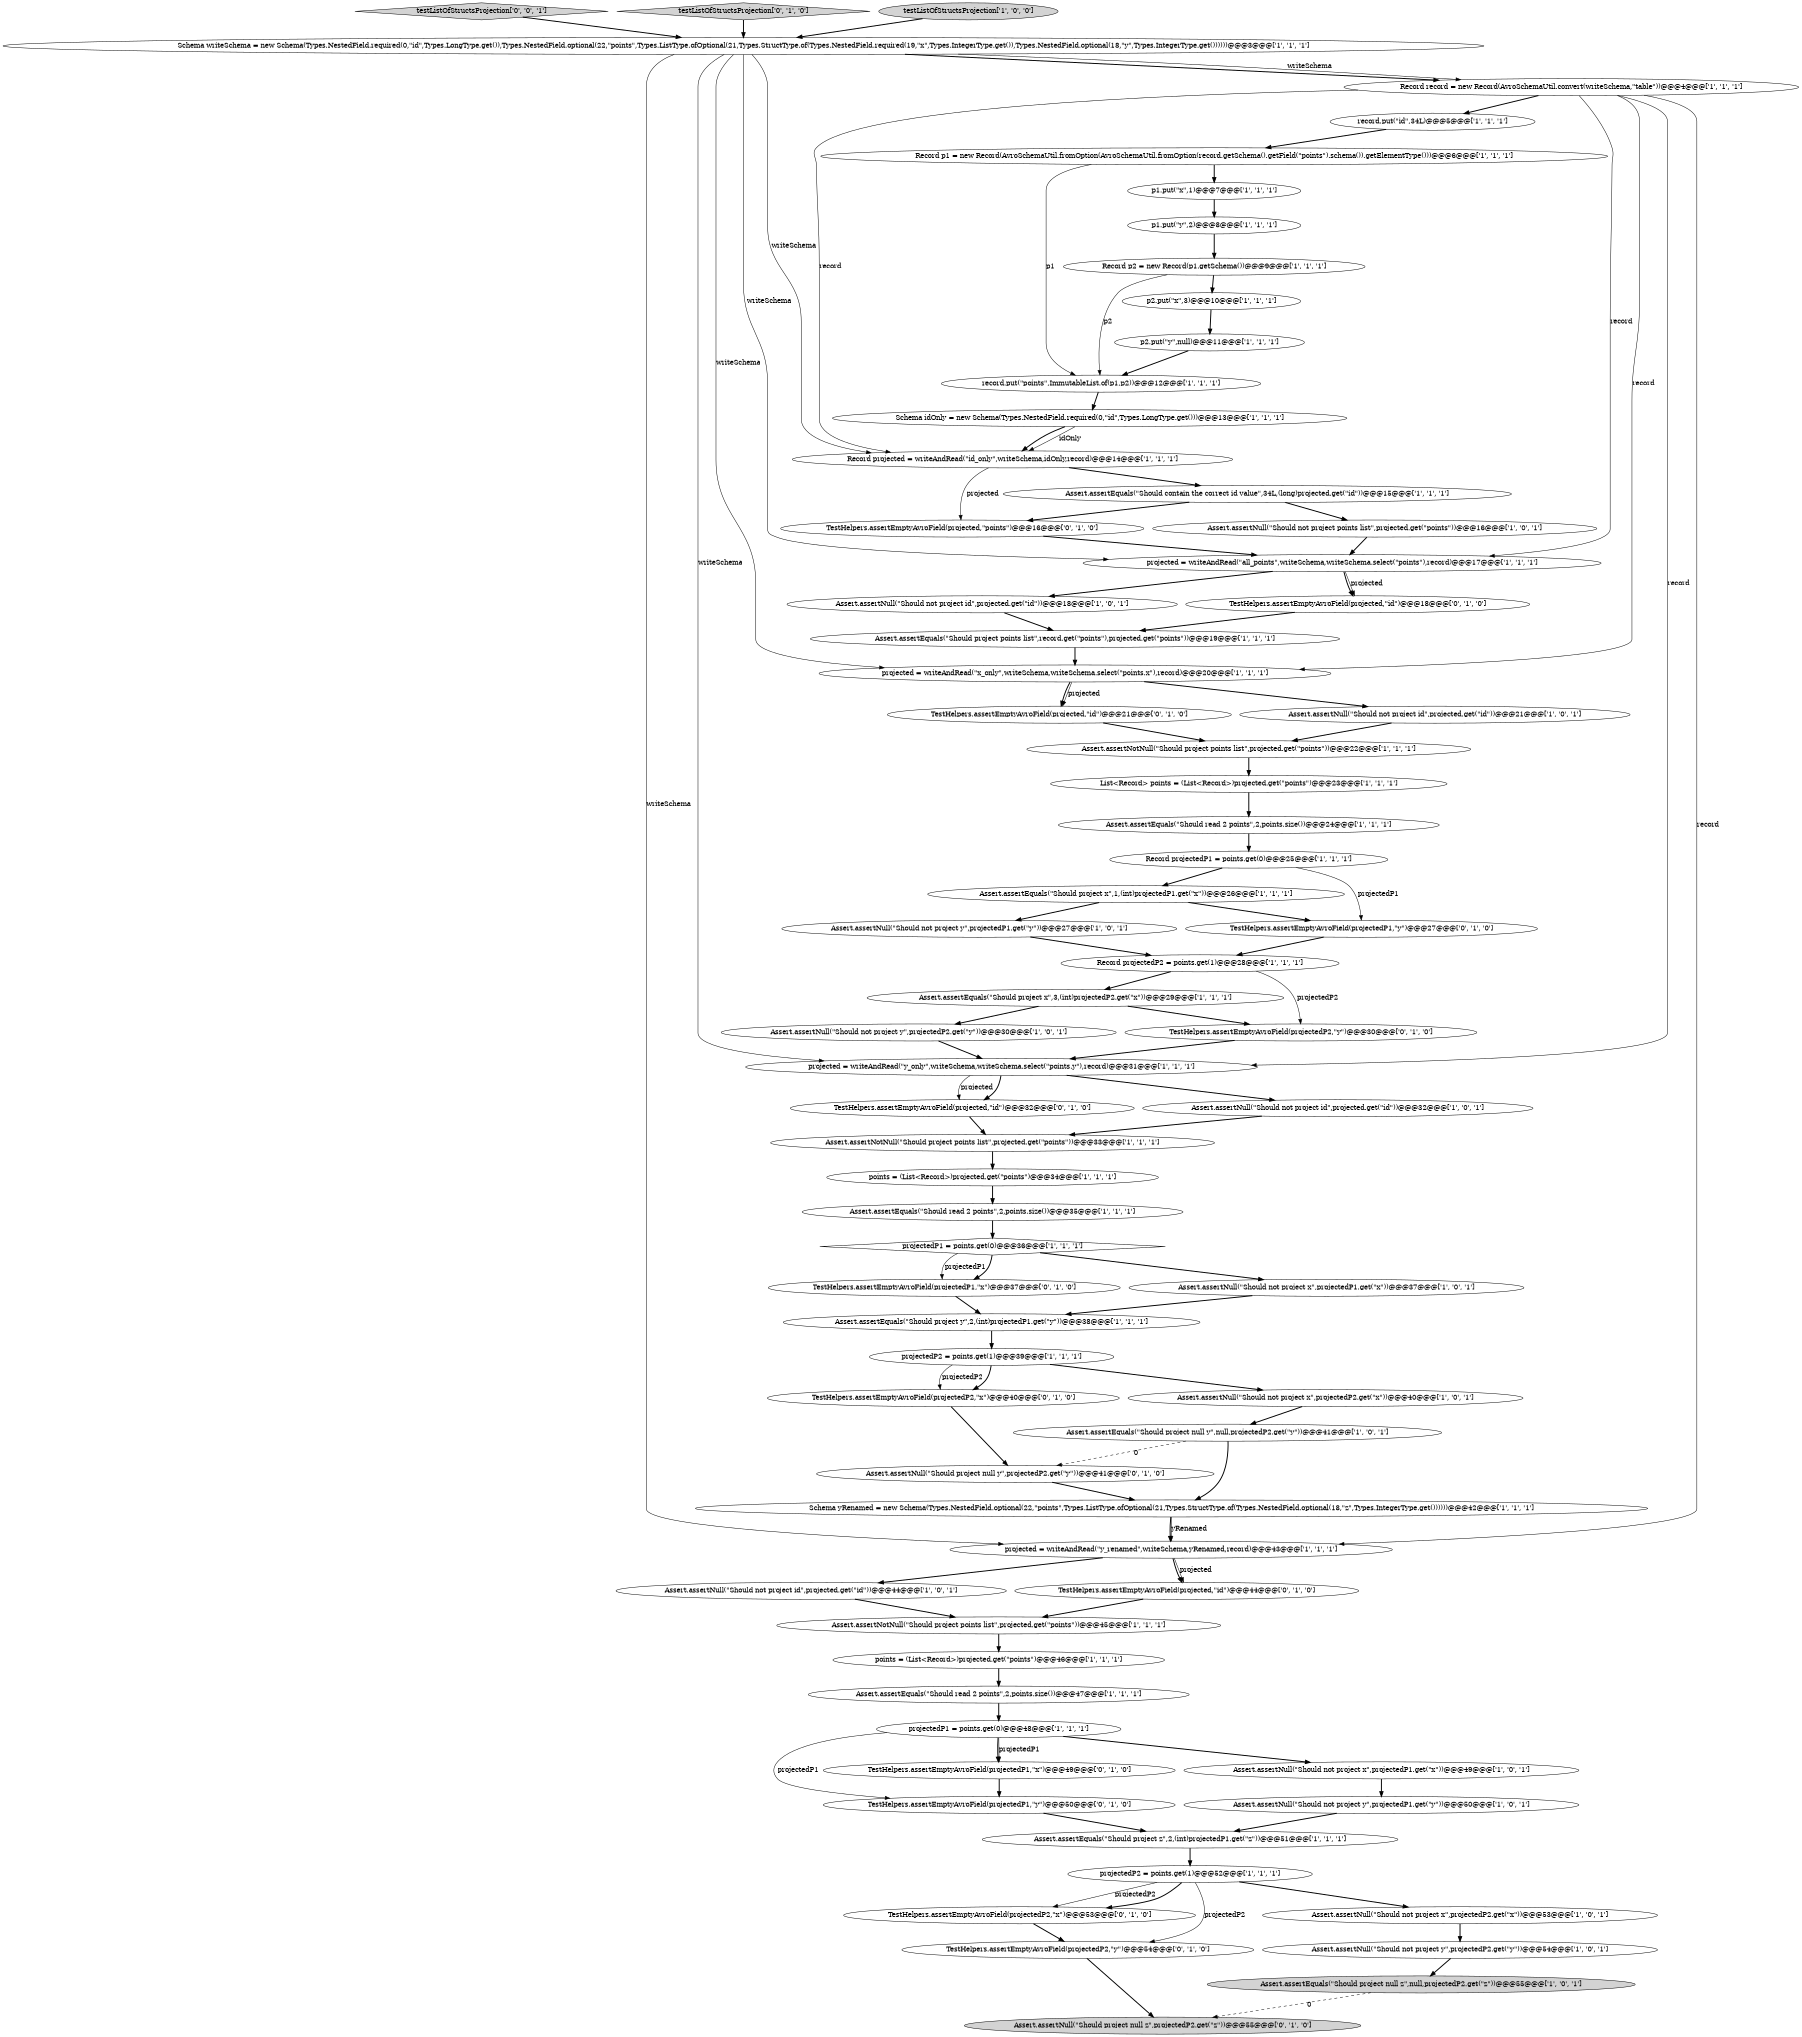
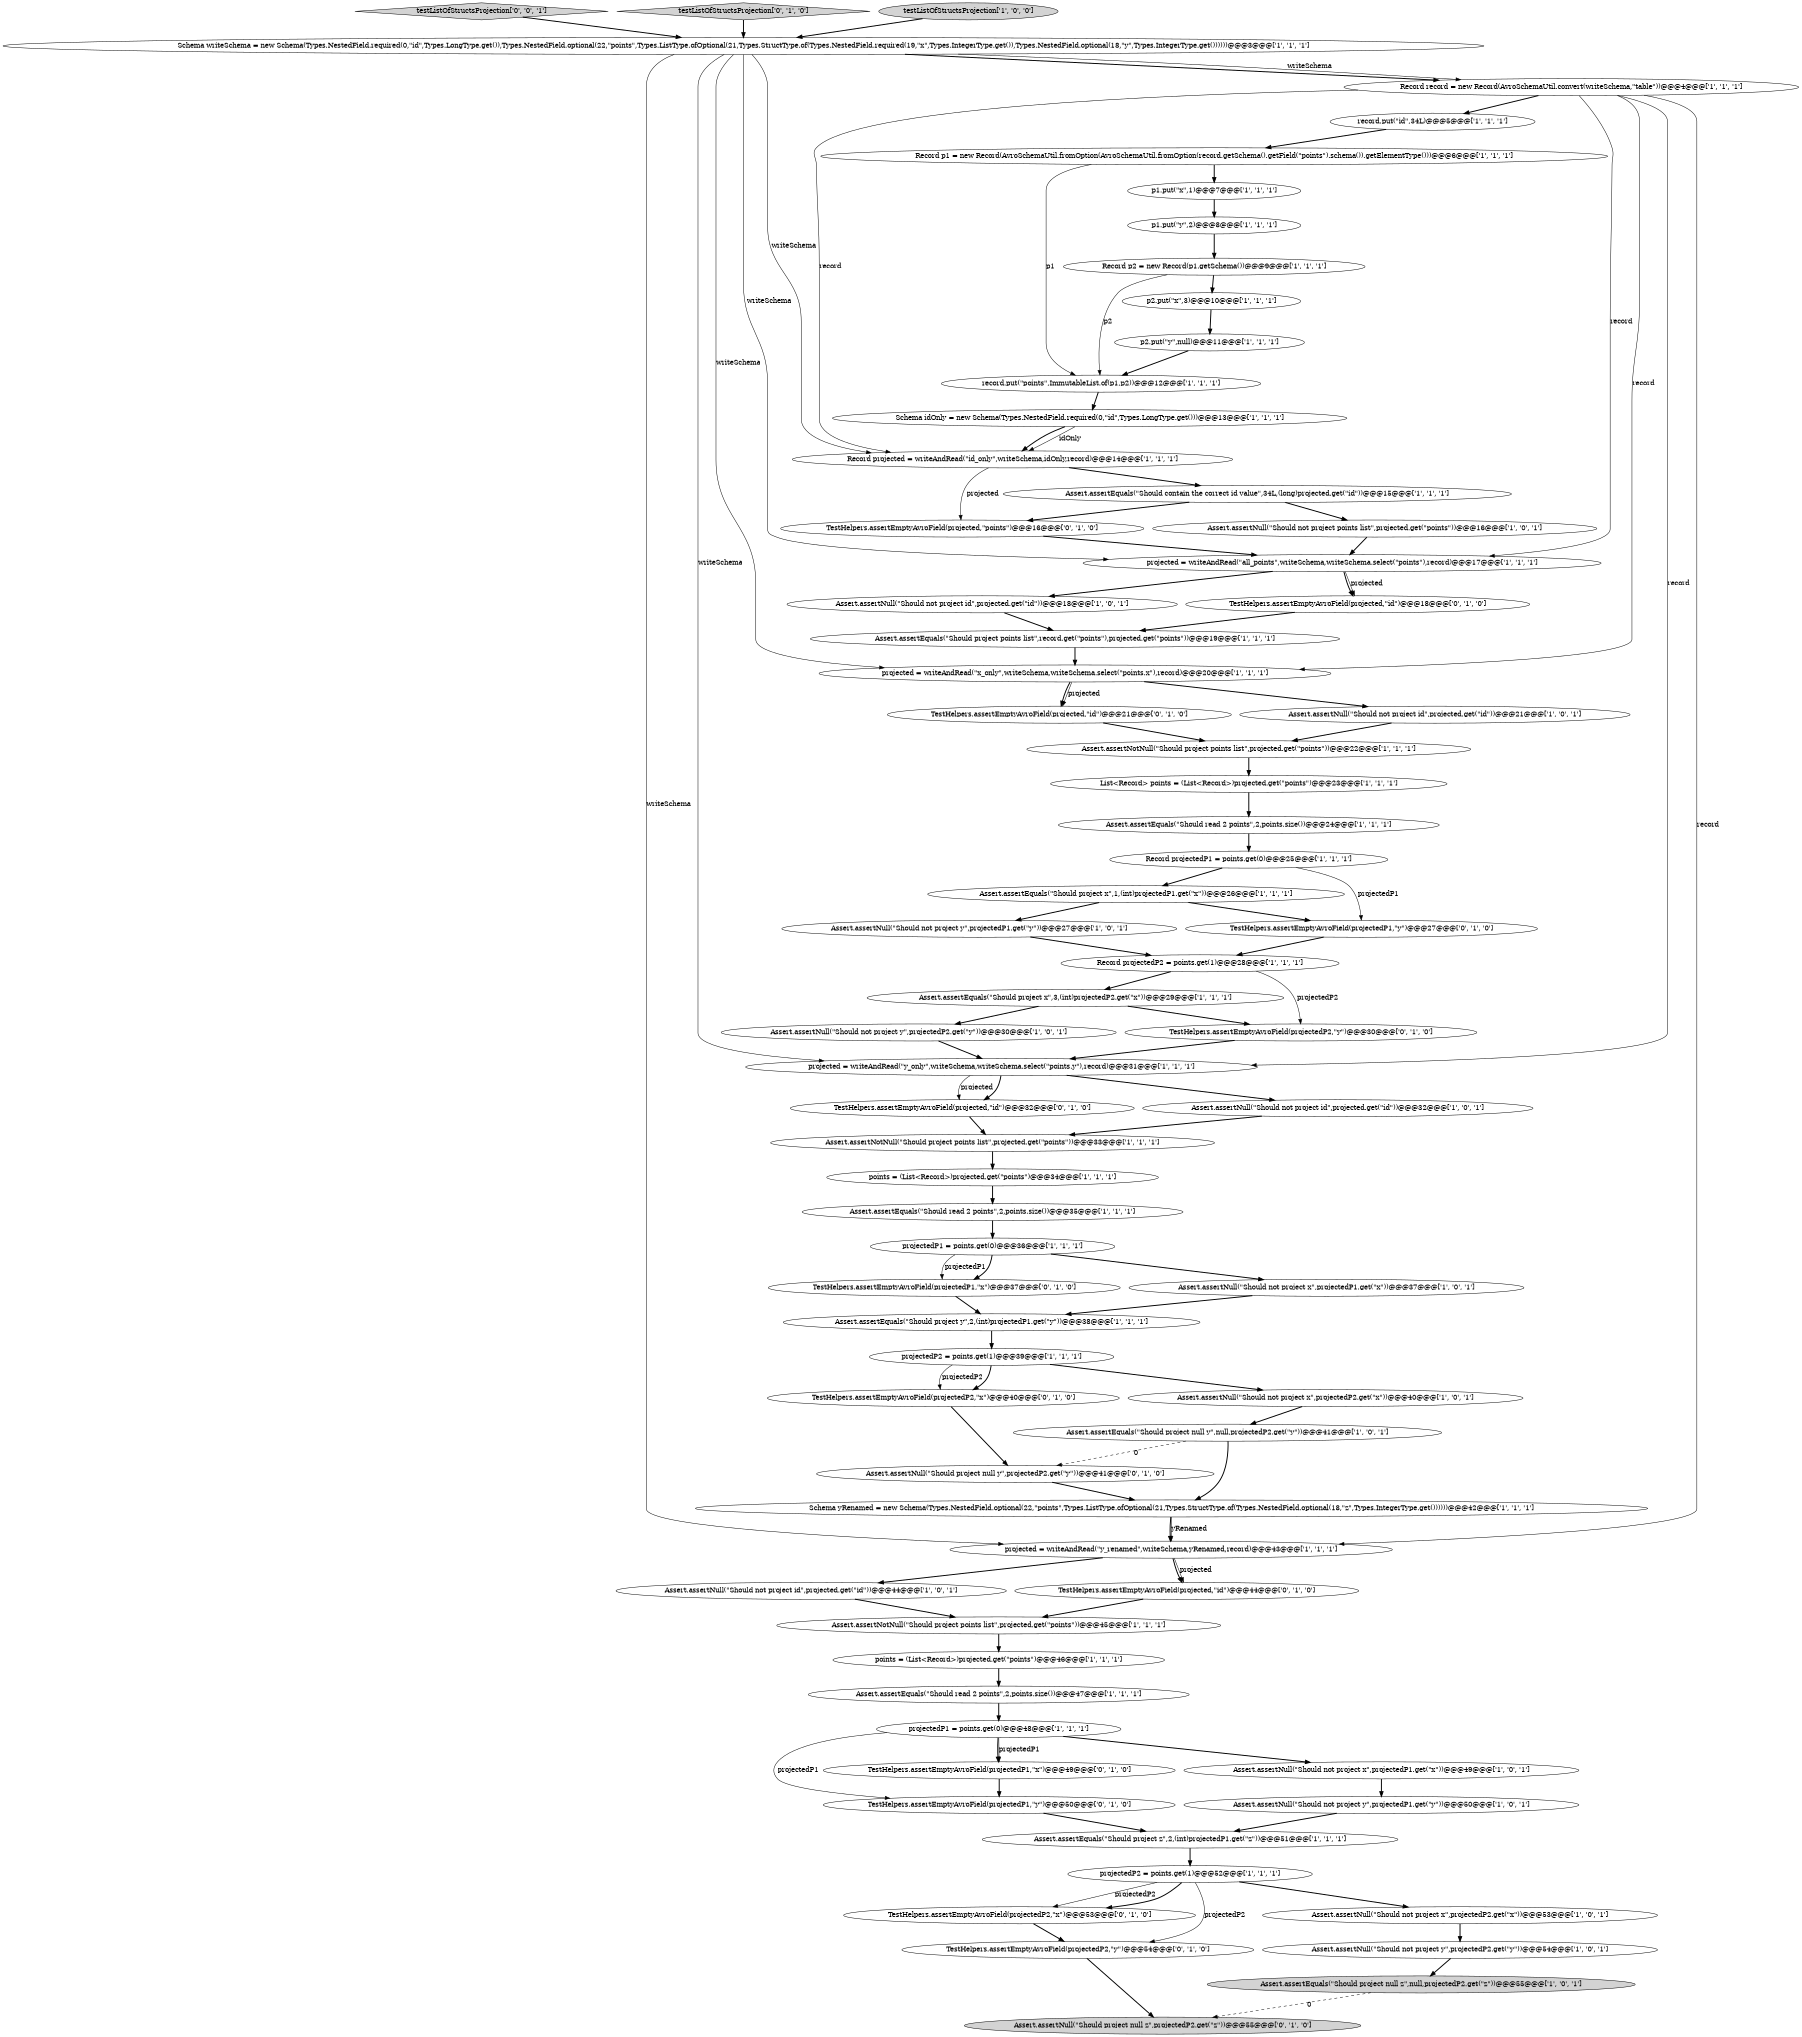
(993, 1247) -> (993, 1247)
